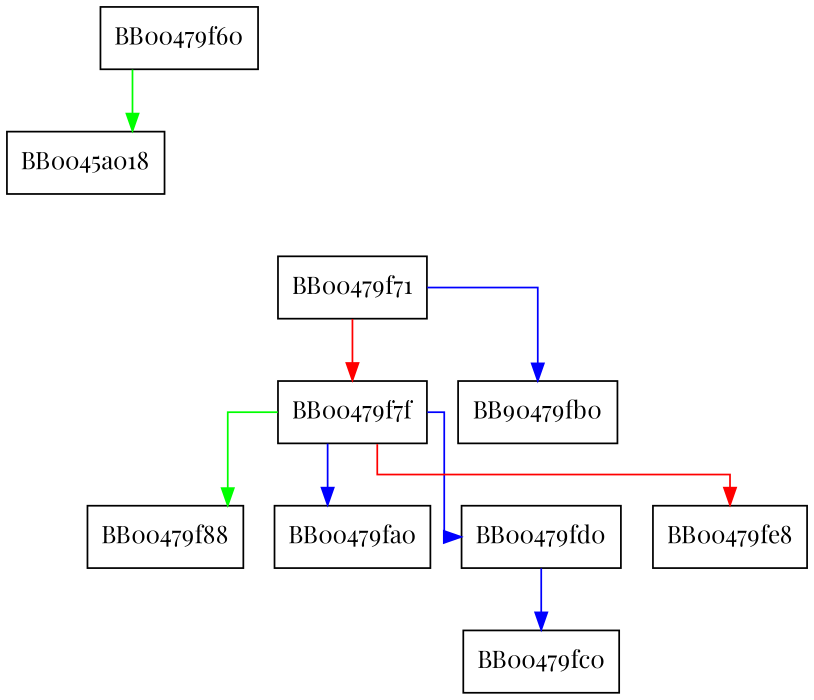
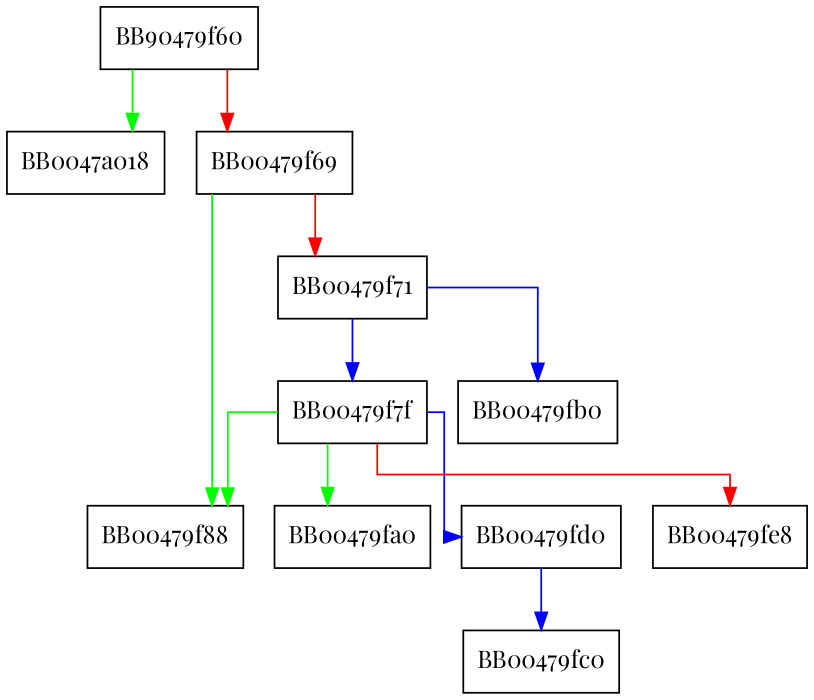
(179, 38) -> (179, 38)
(86, 163) -> (86, 163)
none -> (275, 163)
(352, 341) -> (352, 341)
(538, 412) -> (538, 412)
(328, 466) -> (328, 466)
